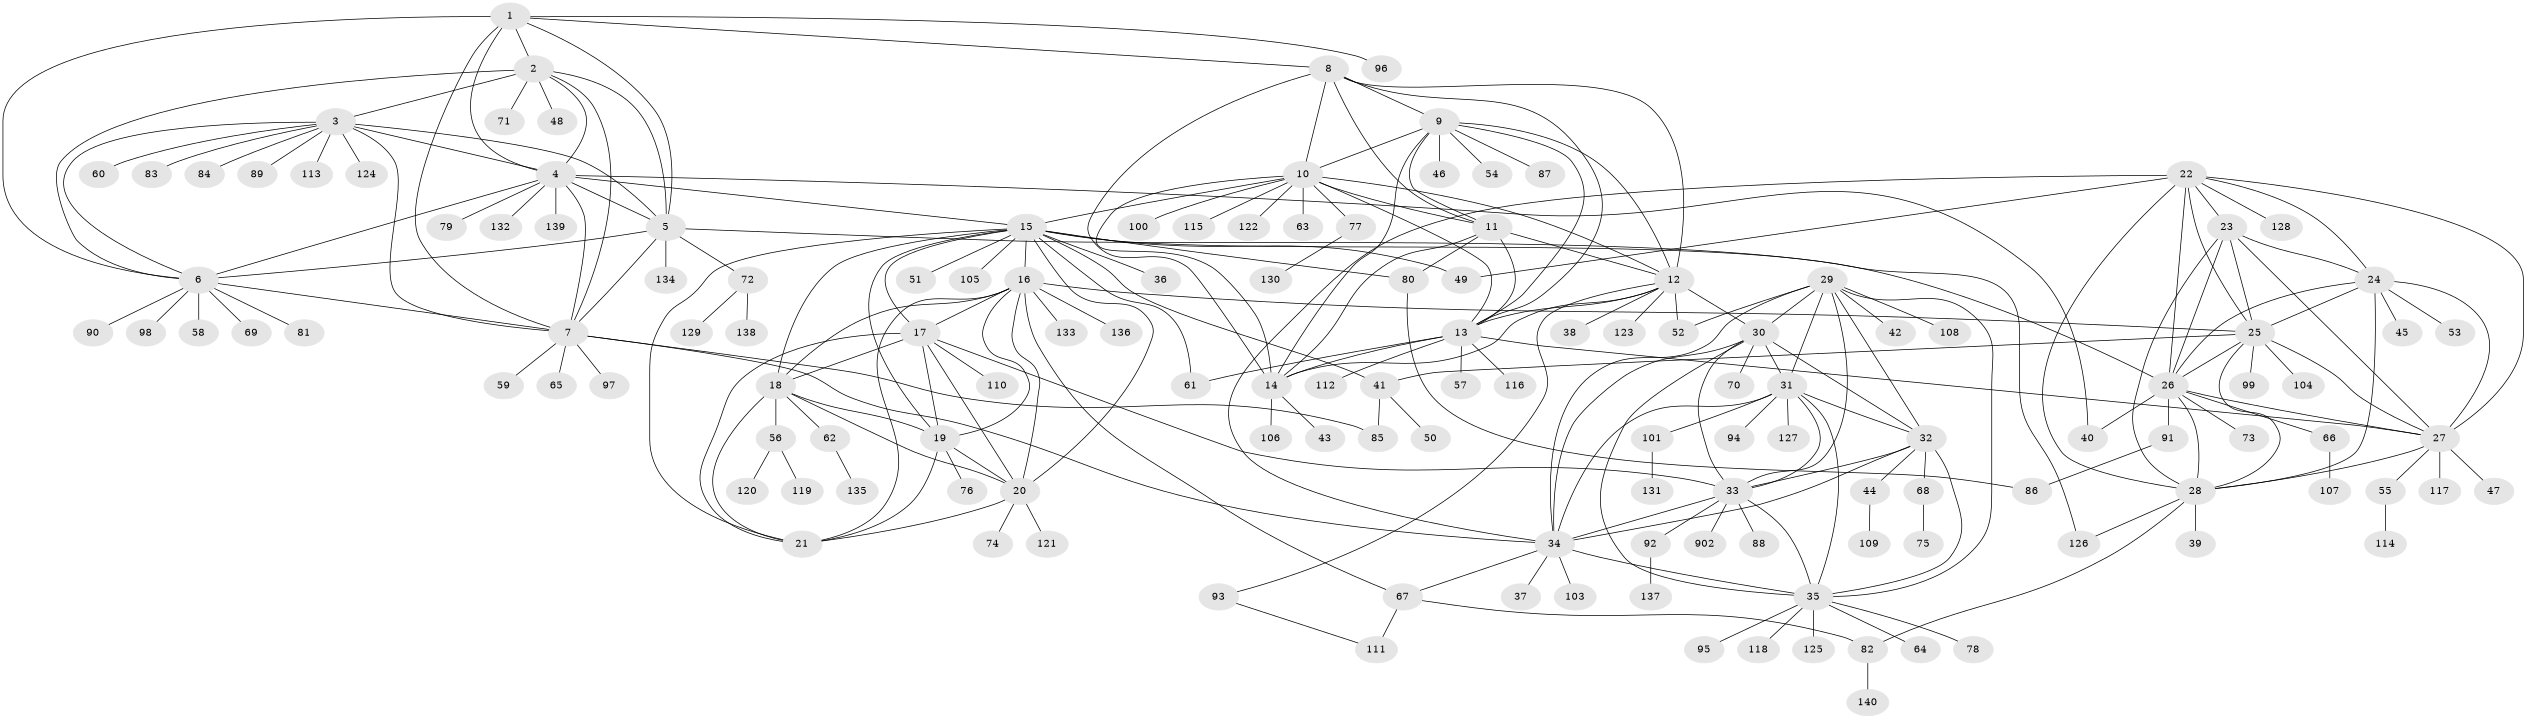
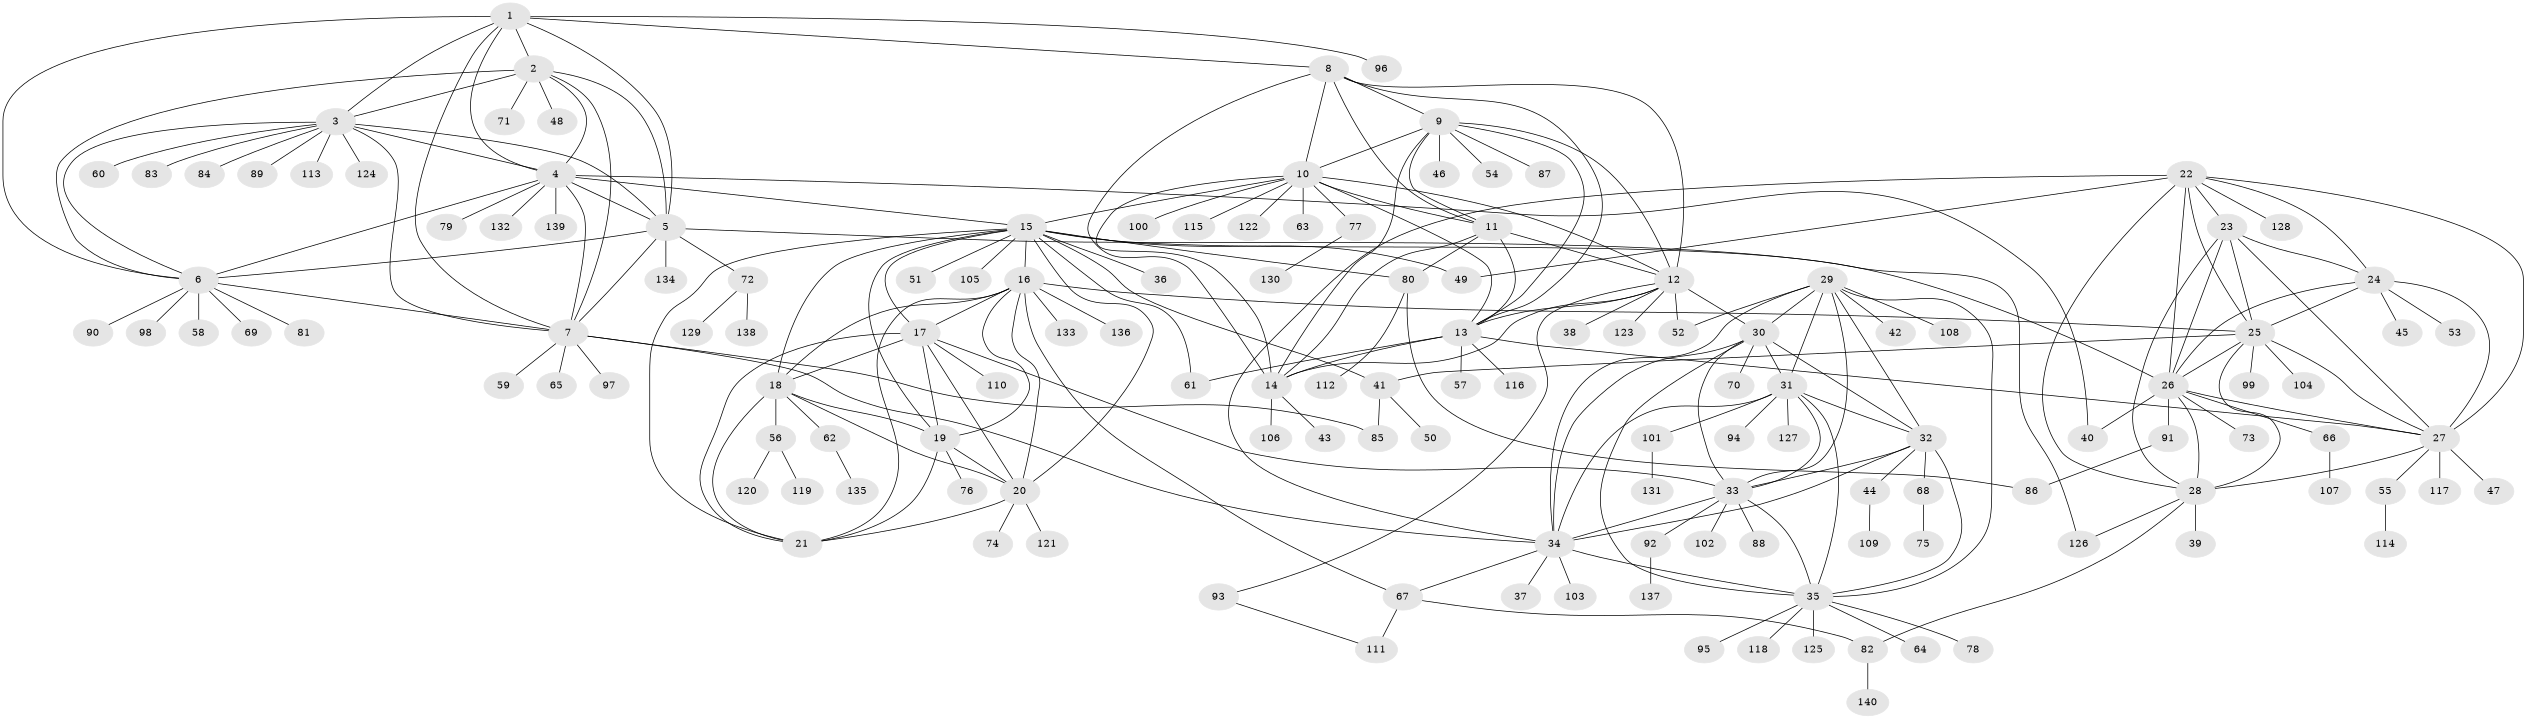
none -> (417, 61)
(1393, 358) -> (1380, 340)
(2360, 446) -> none
(1705, 544) -> (1705, 544)
